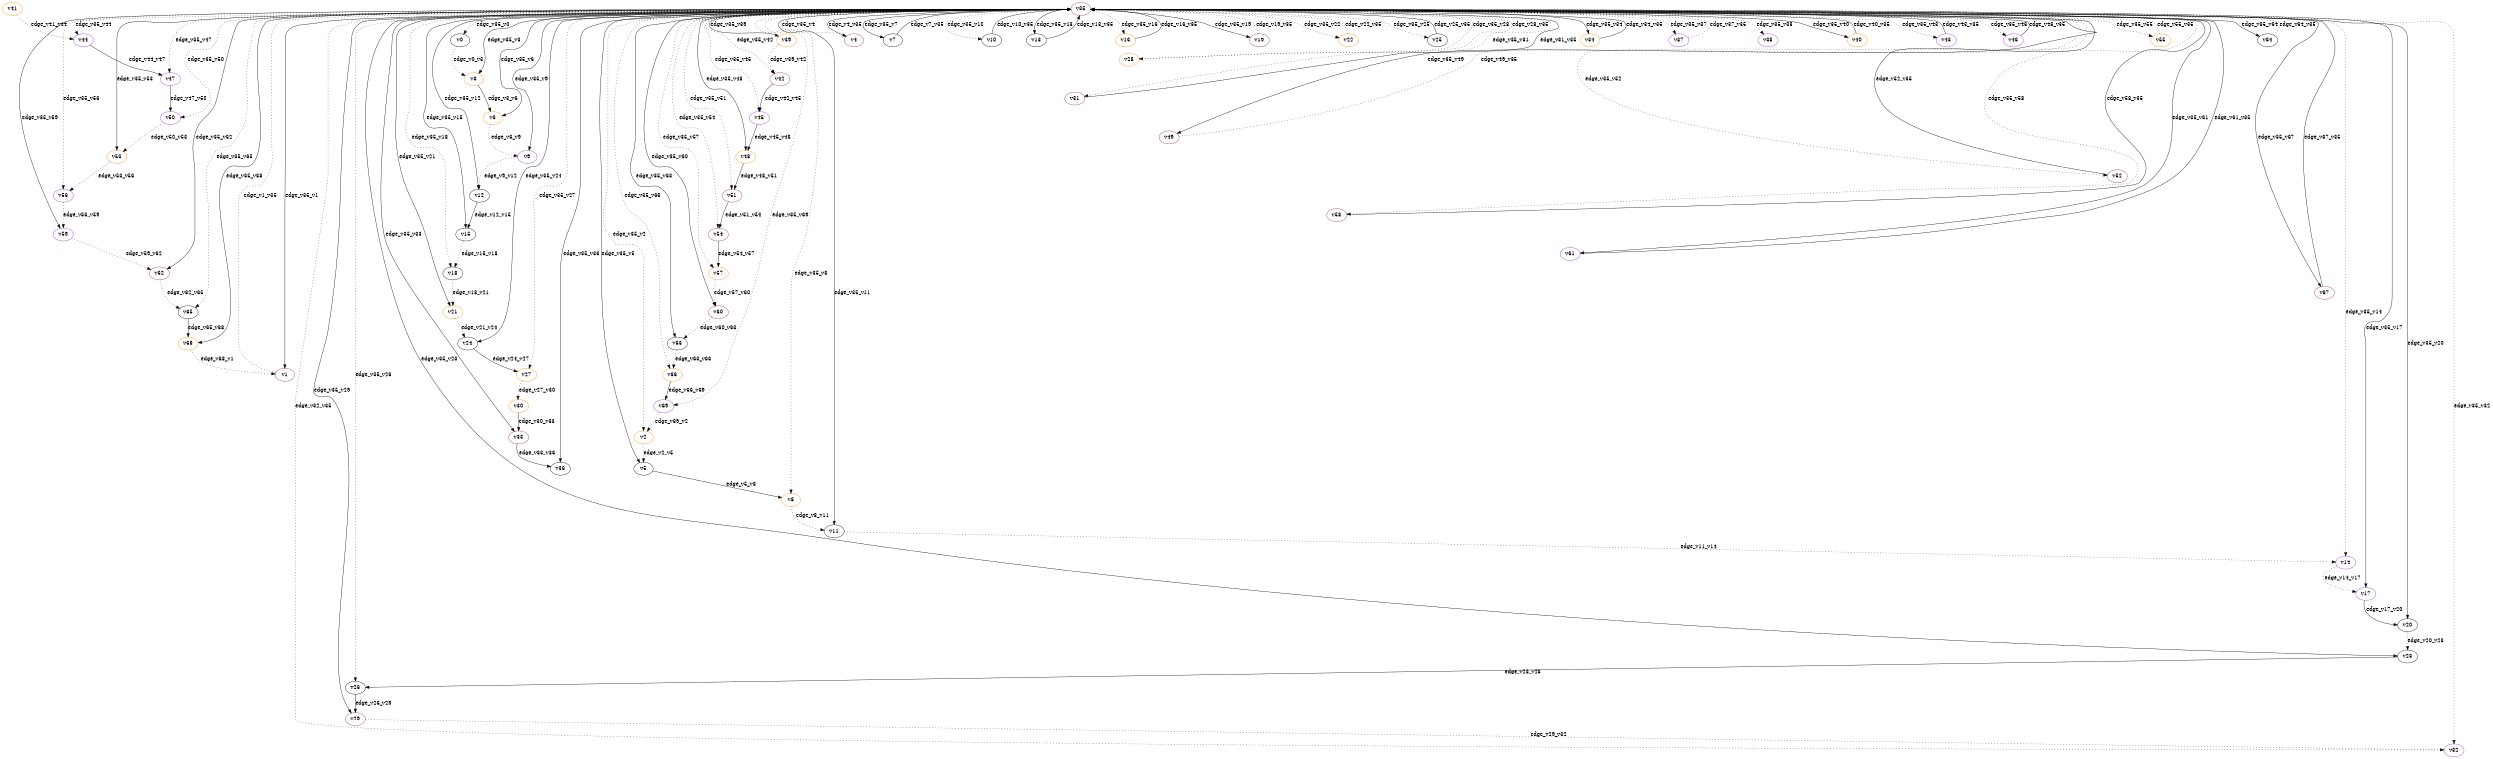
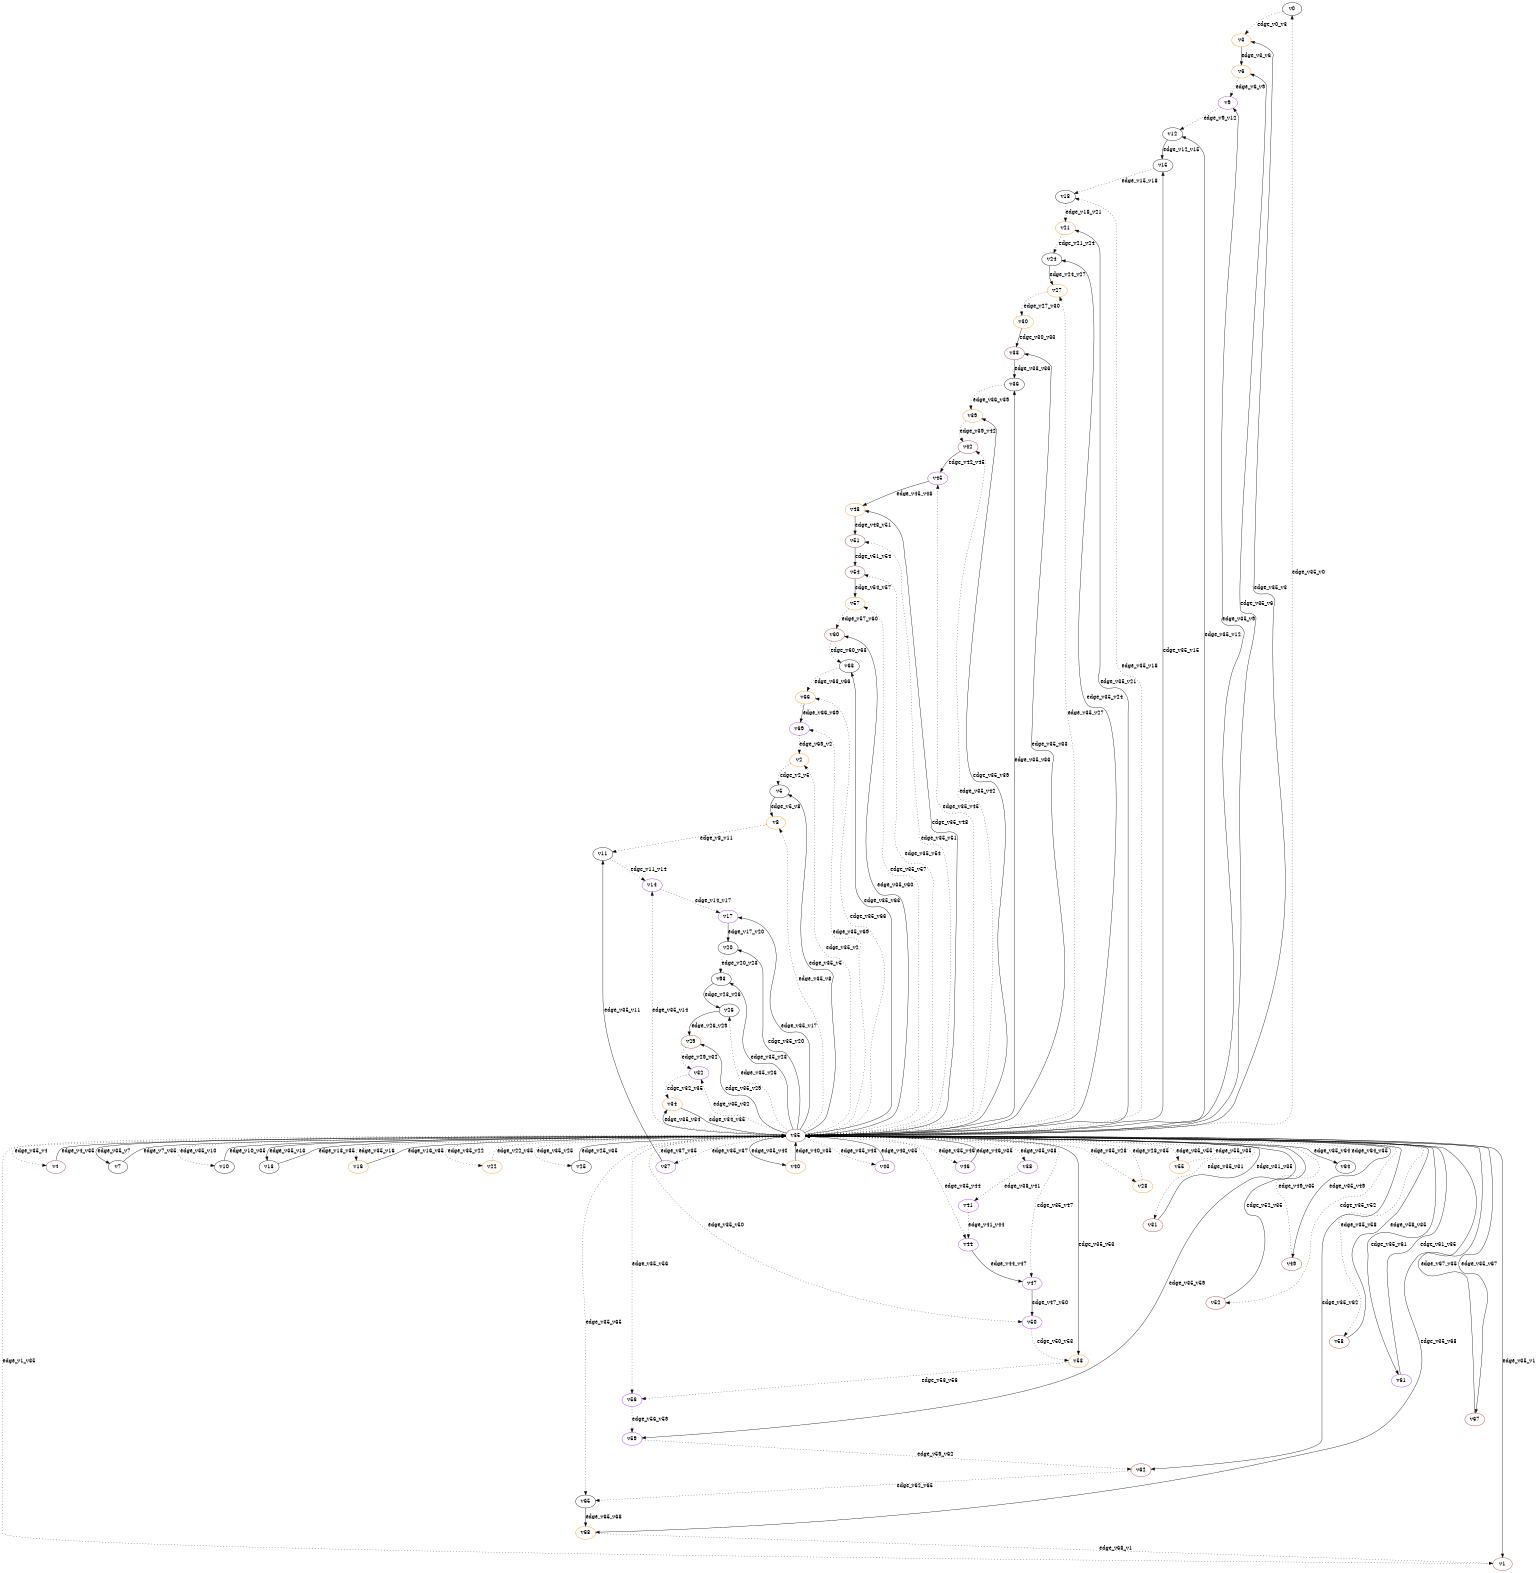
(13, 9) -> (968, 1206)
(1259, 40) -> none
(834, 105) -> (605, 1019)
none -> (983, 390)
(2408, 656) -> (721, 979)
(654, 737) -> (673, 1080)
none -> (998, 1184)
